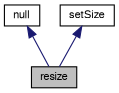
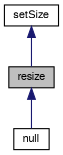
(41, 51) -> (31, 114)
